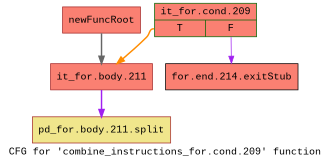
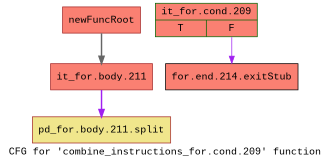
(139, 44) -> none
